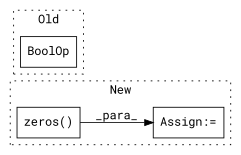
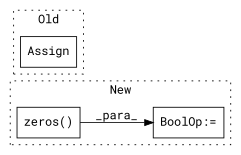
(49, 52) -> (49, 52)
(189, 123) -> (189, 123)
